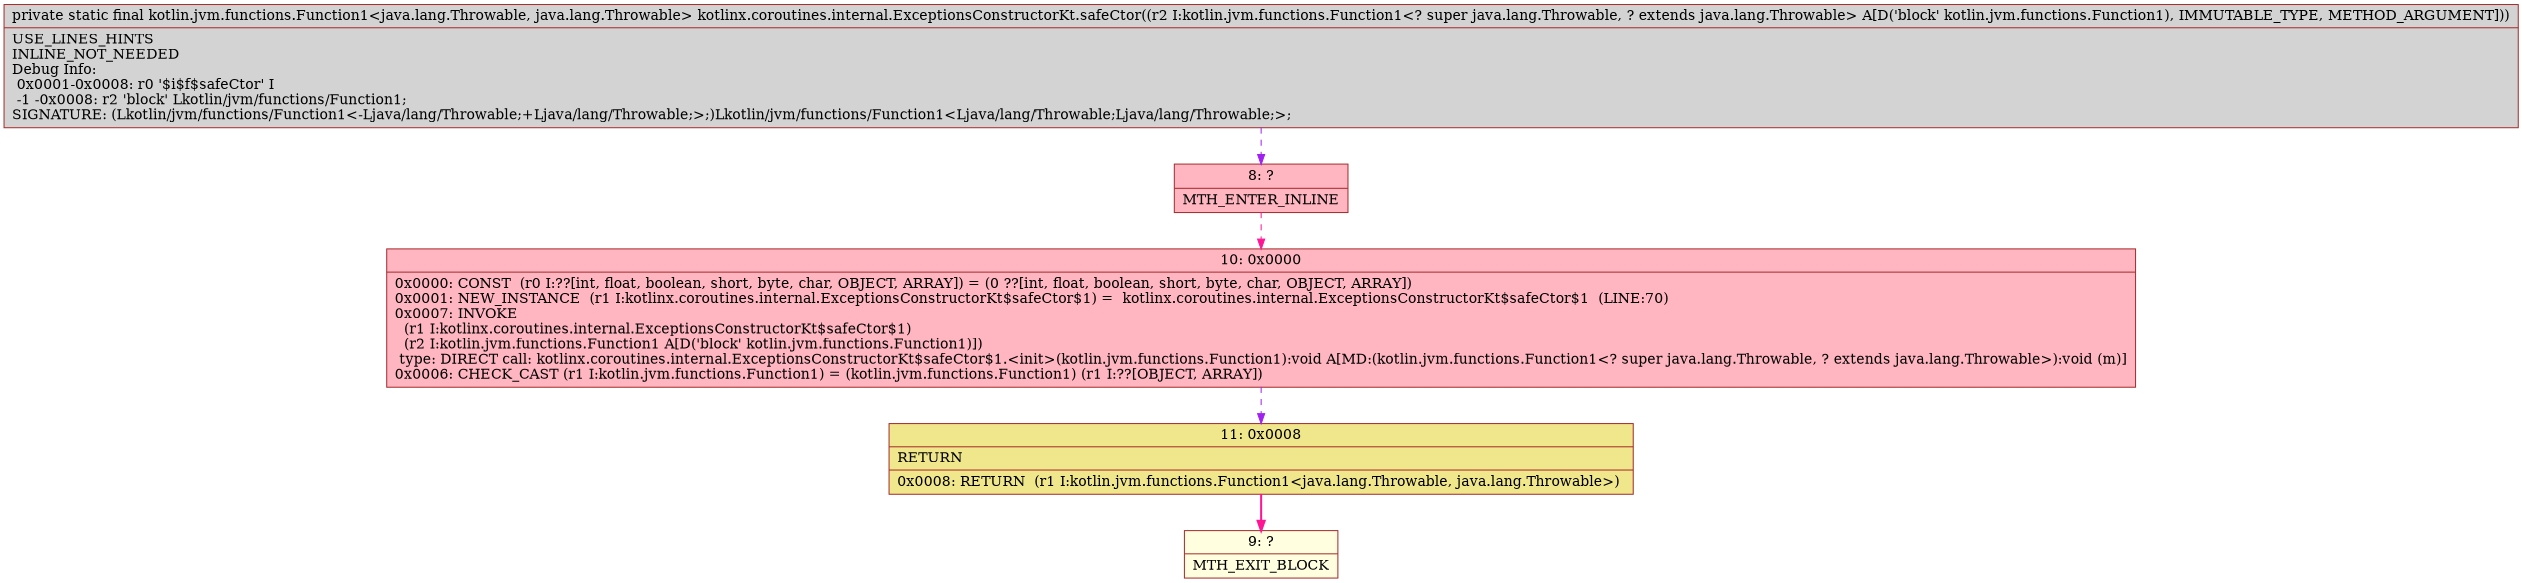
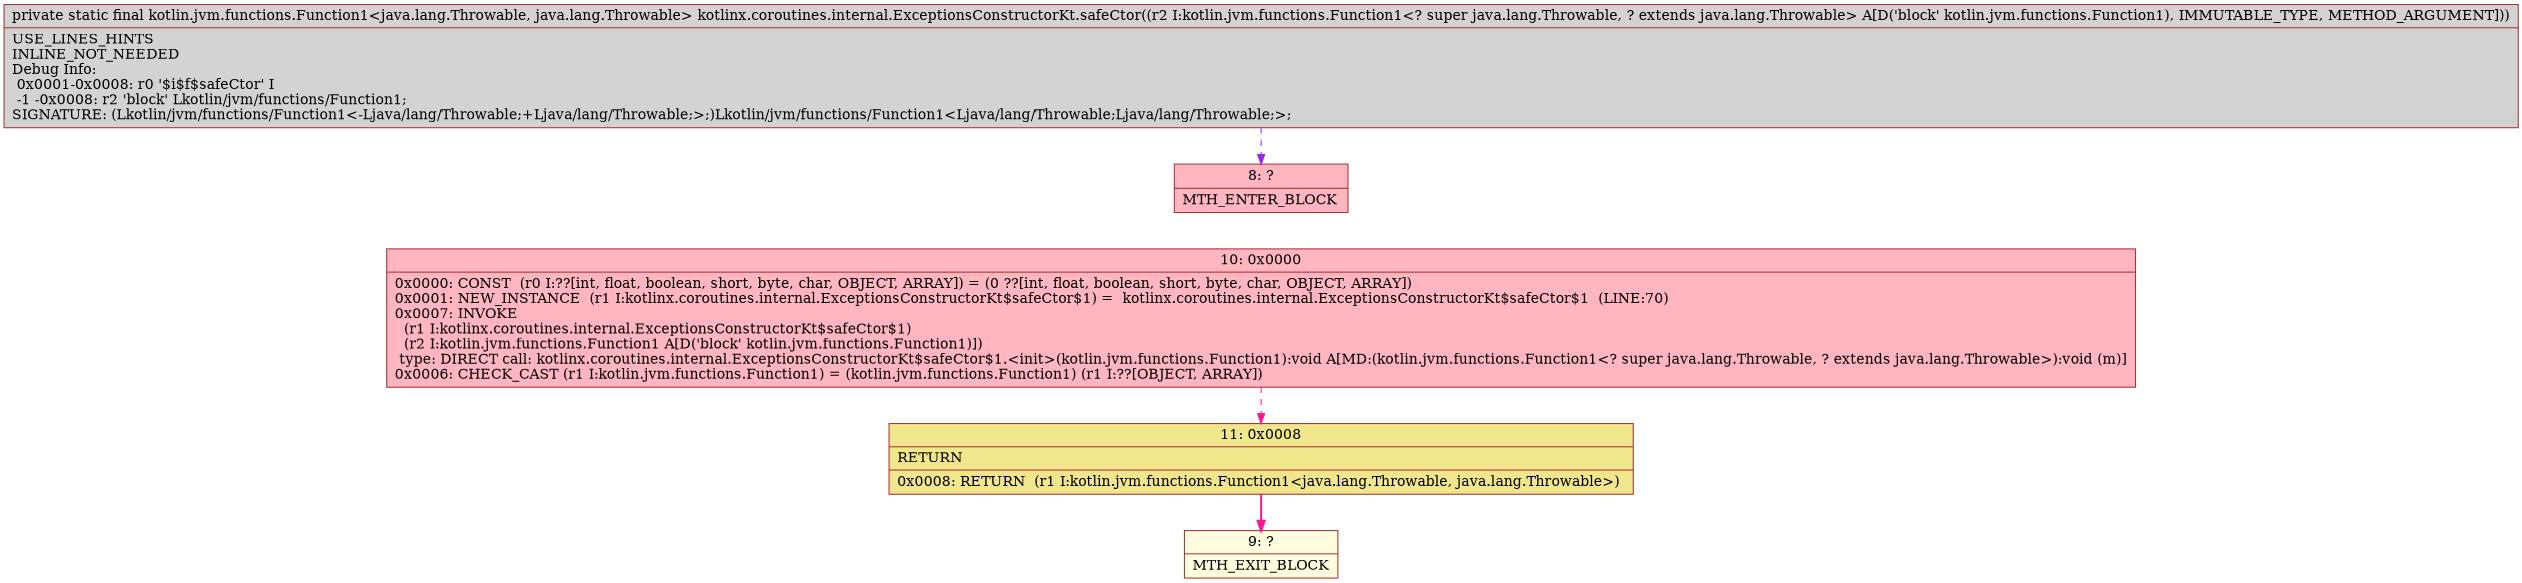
(1261, 200) -> (1260, 200)
(1261, 226) -> none
(1261, 400) -> (1261, 400)
